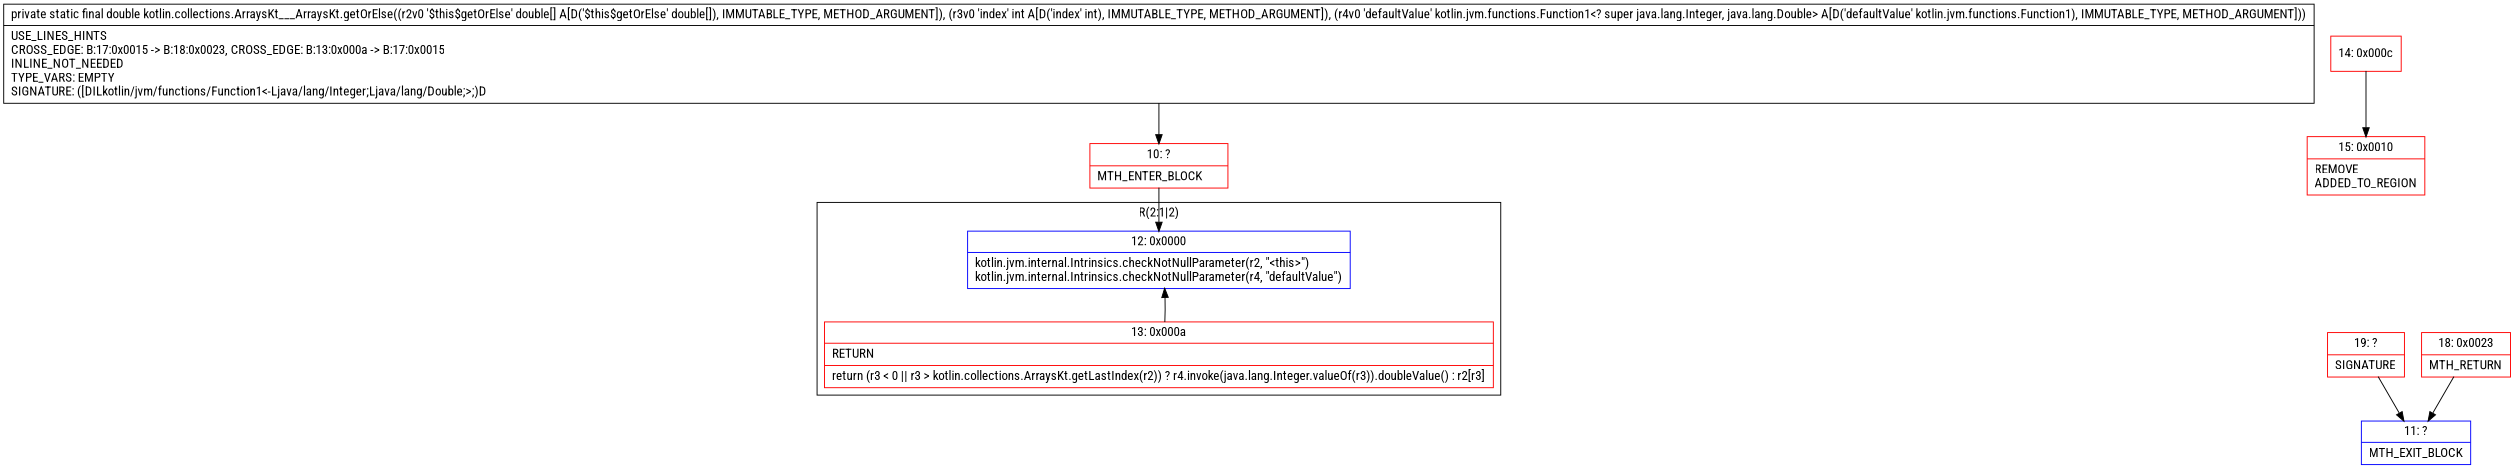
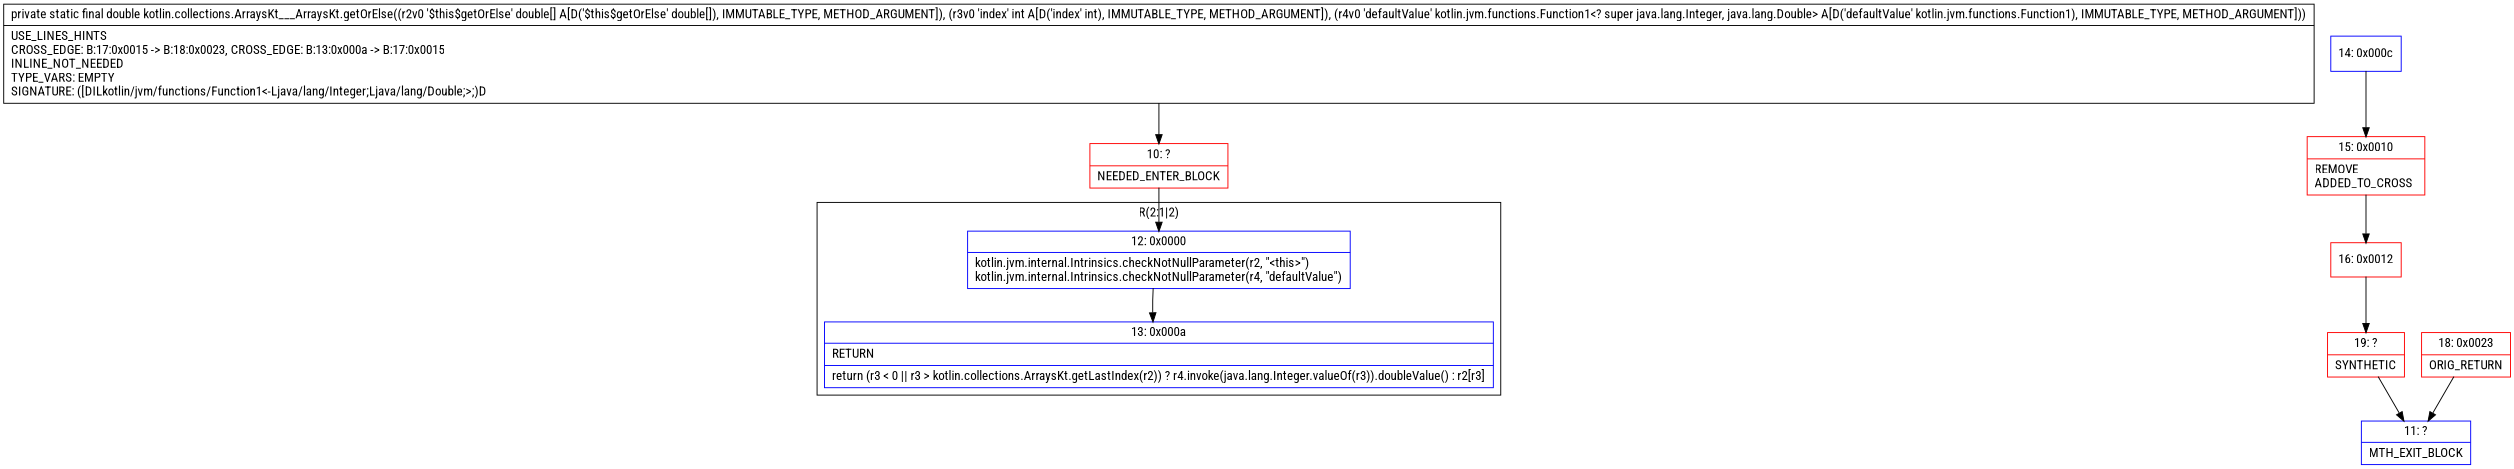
(2366, 54) -> (2366, 54)
(1150, 176) -> (1159, 176)
(2366, 183) -> (2364, 183)
none -> (2366, 260)
(1165, 310) -> (1153, 300)
(1159, 355) -> (1159, 355)
(2366, 365) -> (2366, 365)
(2466, 365) -> (2466, 365)
